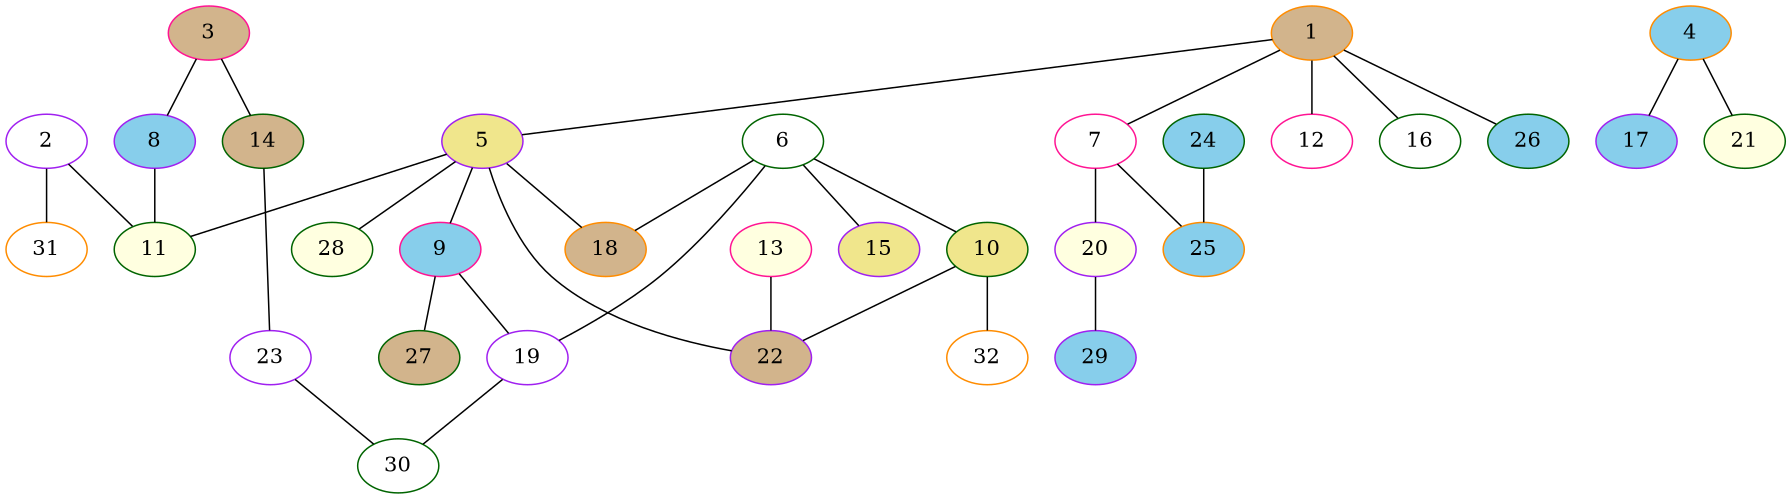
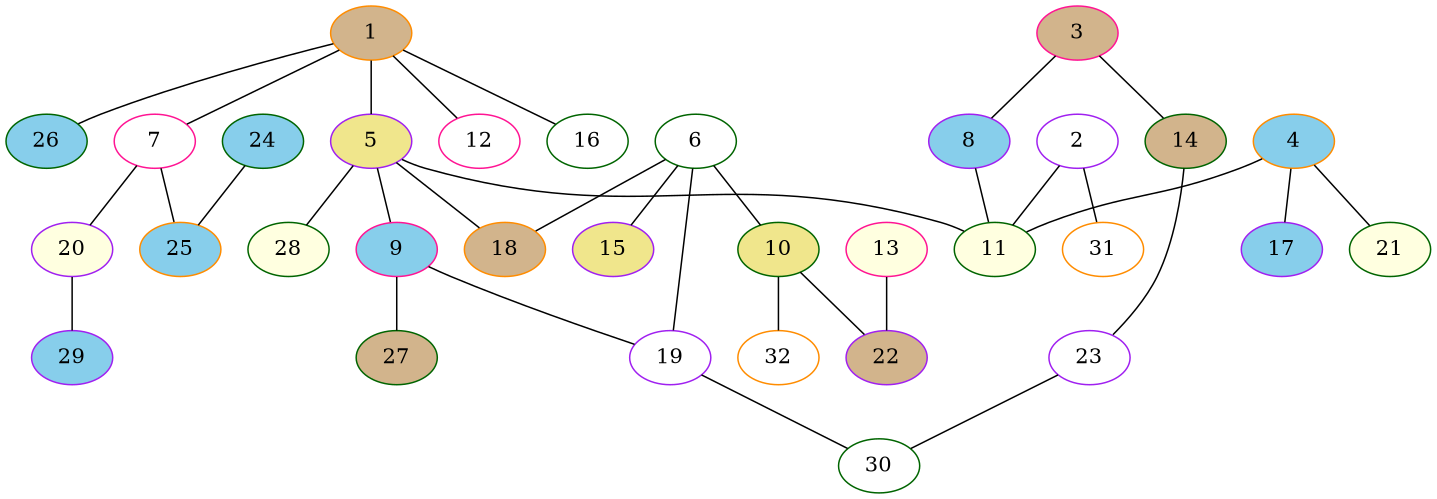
none -> (1144, 195)
(580, 297) -> none
